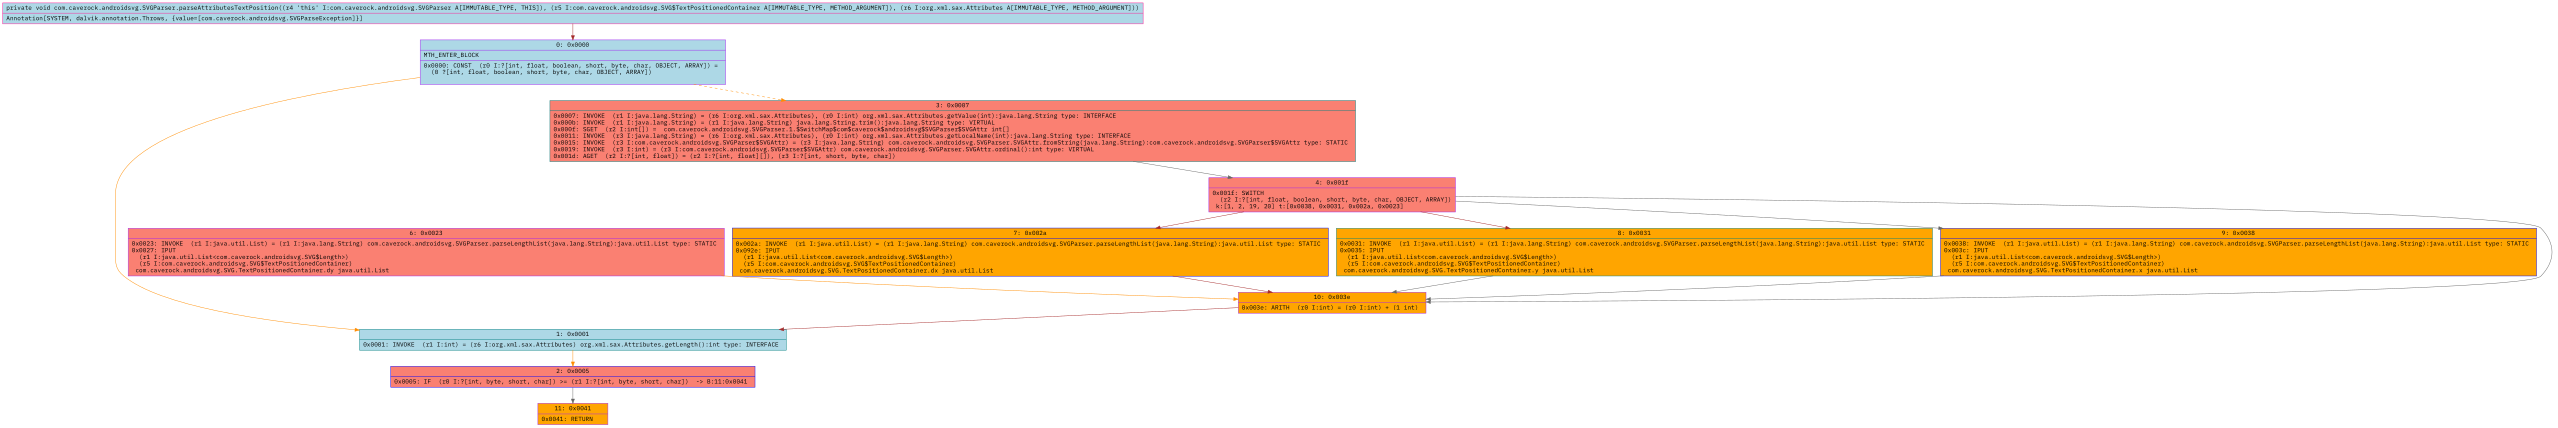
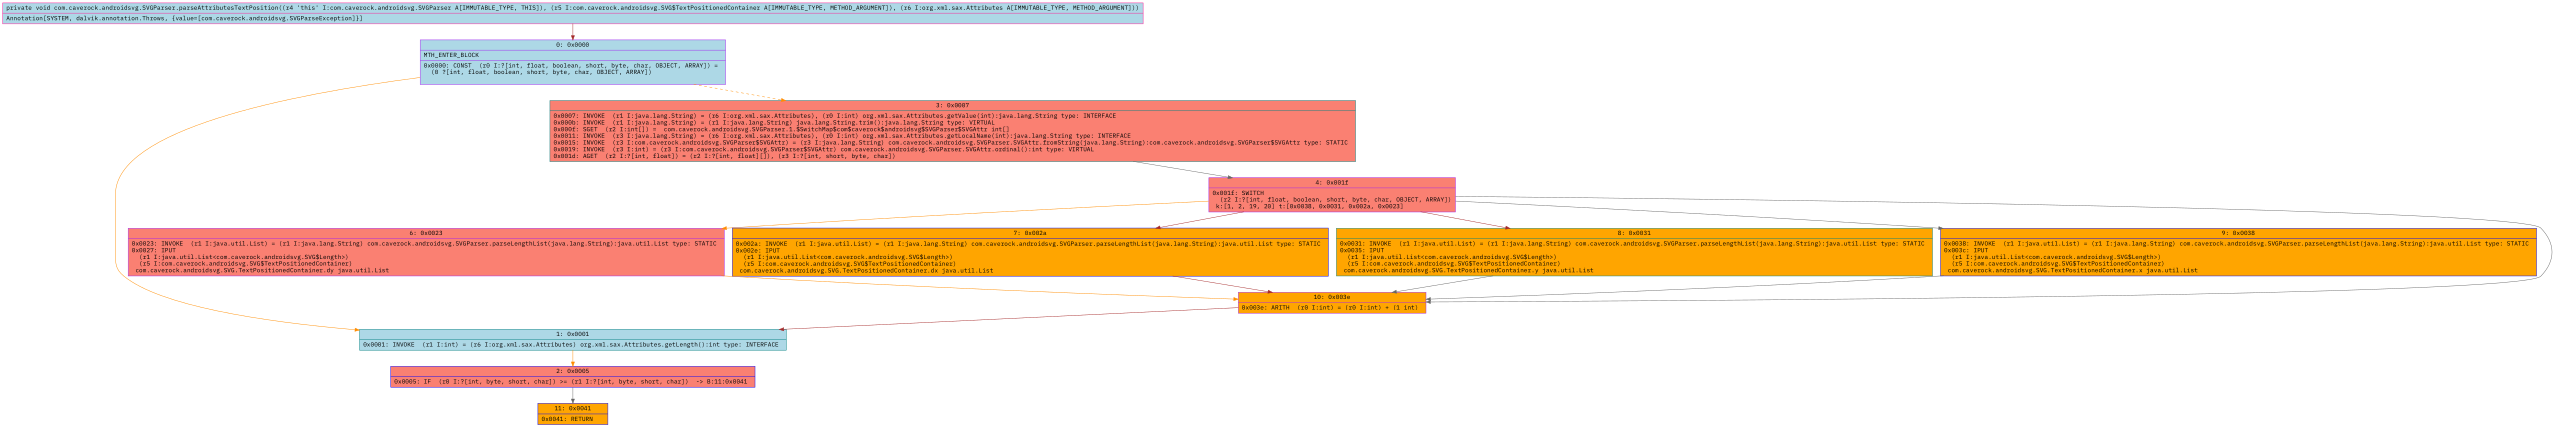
none -> (968, 214)
(762, 251) -> (762, 251)
(573, 414) -> (573, 414)
